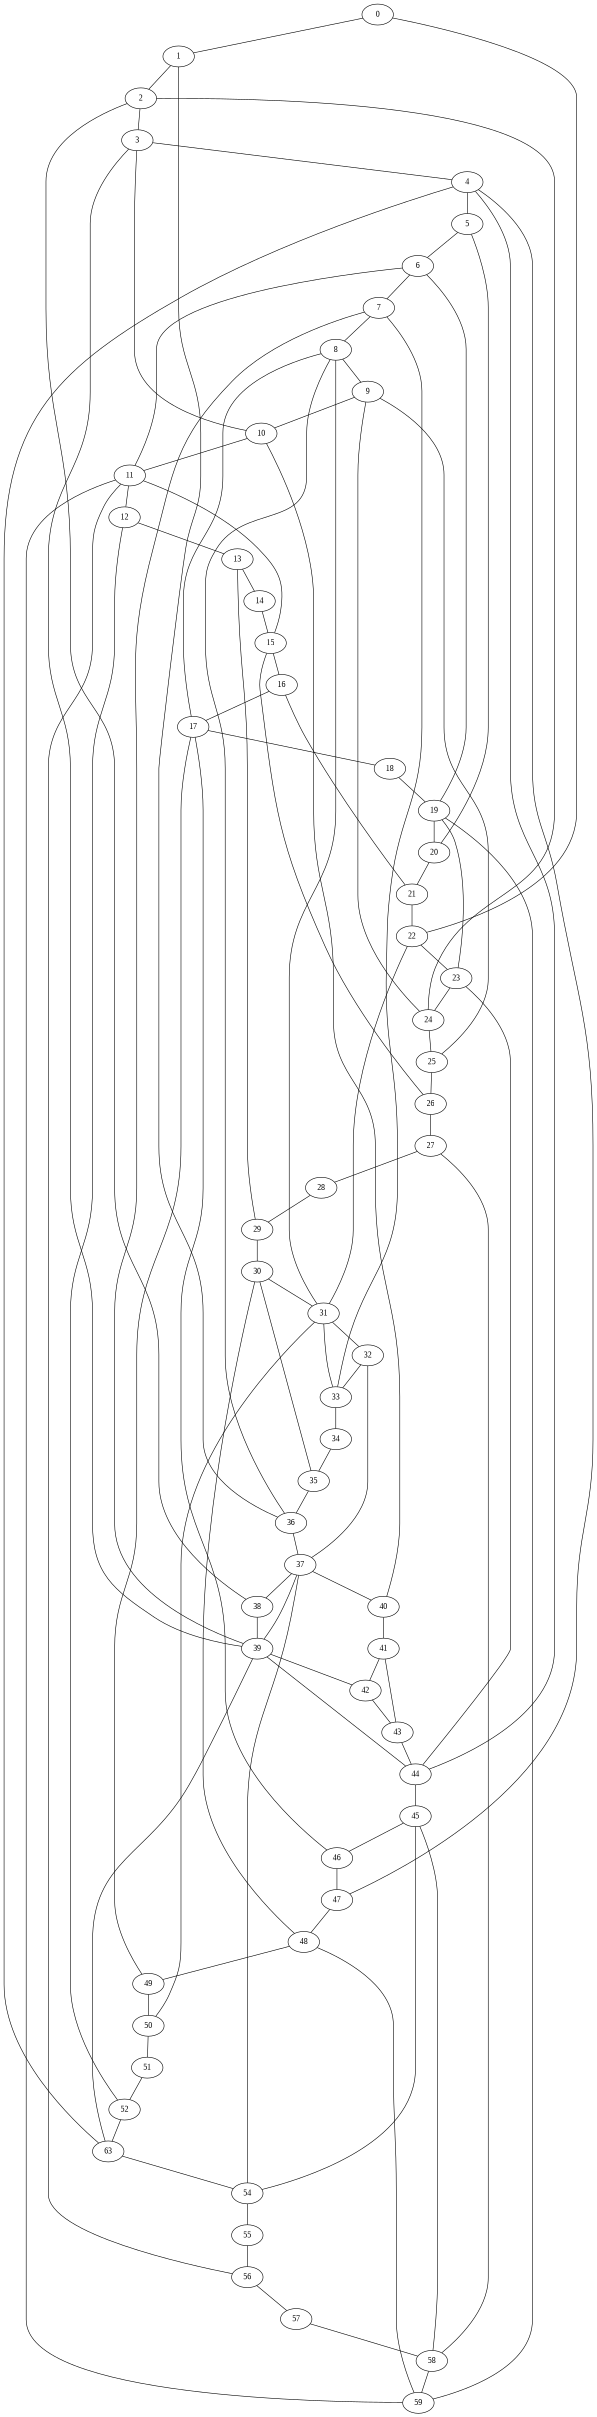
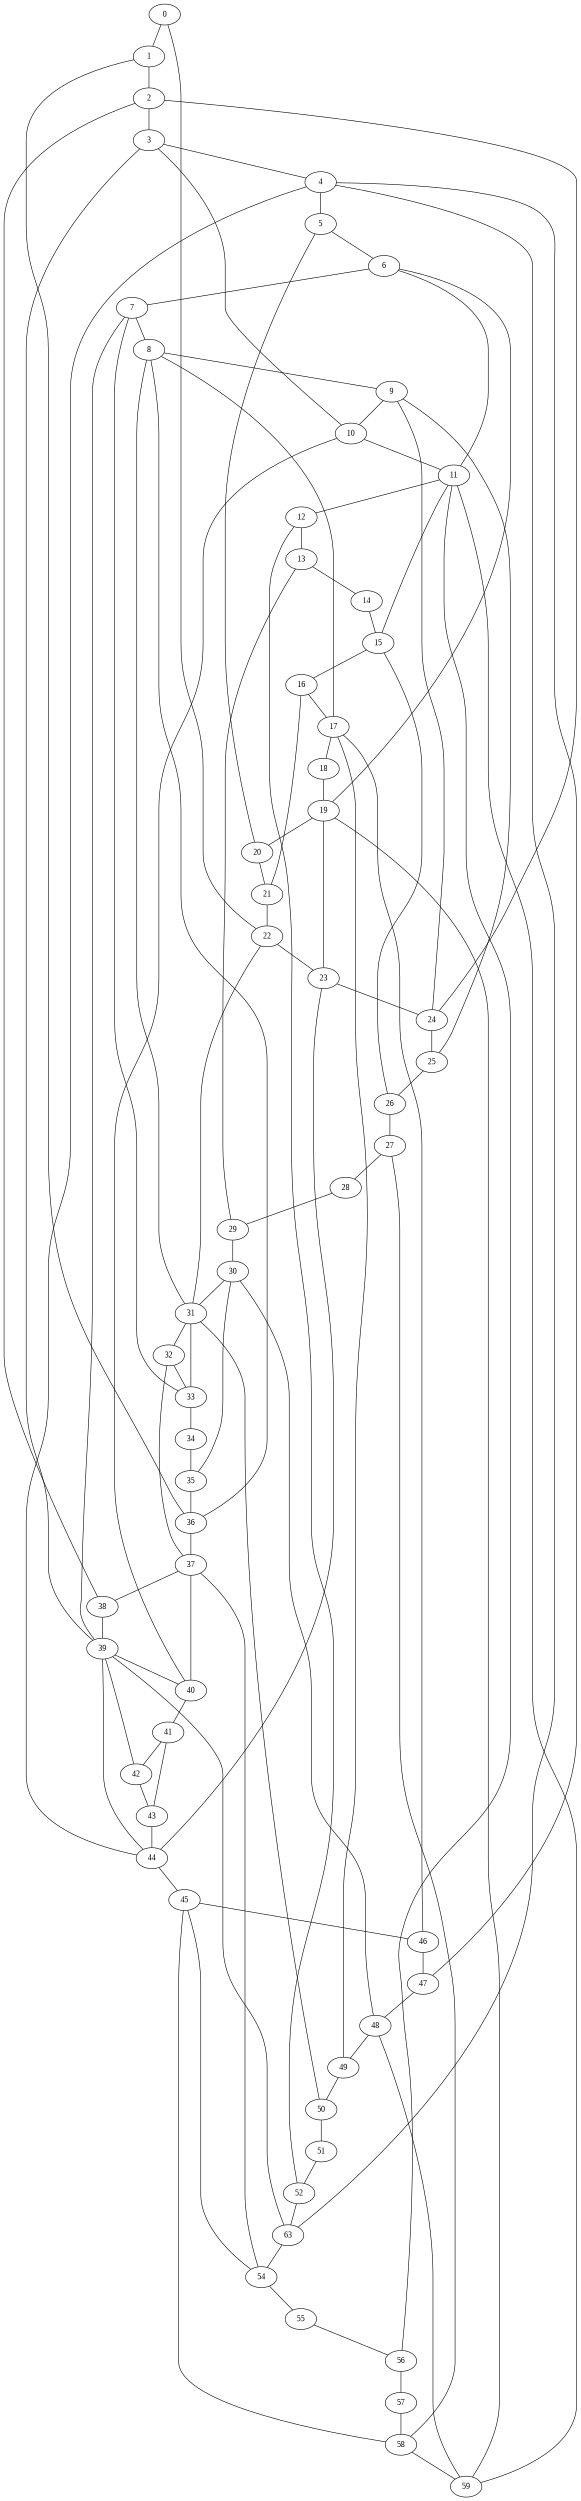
(283, 1608) -> (147, 1670)
